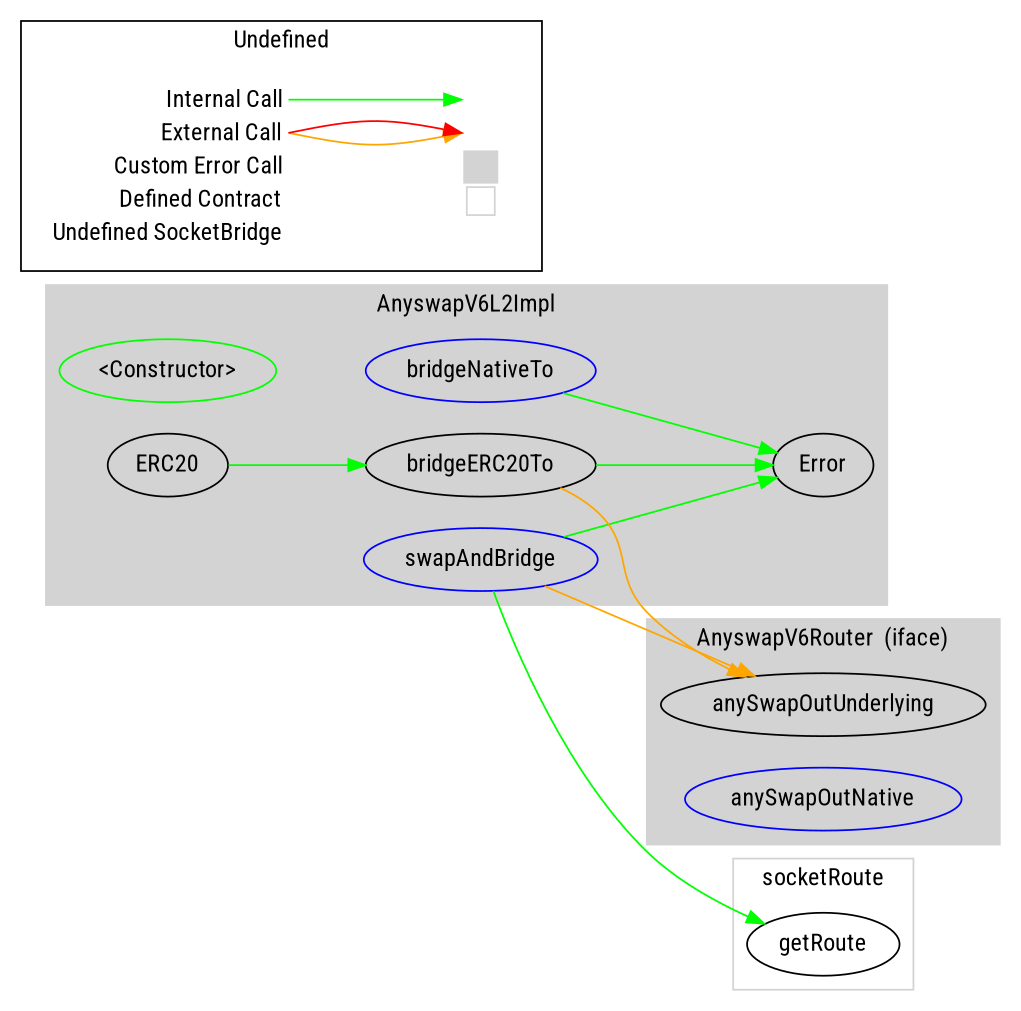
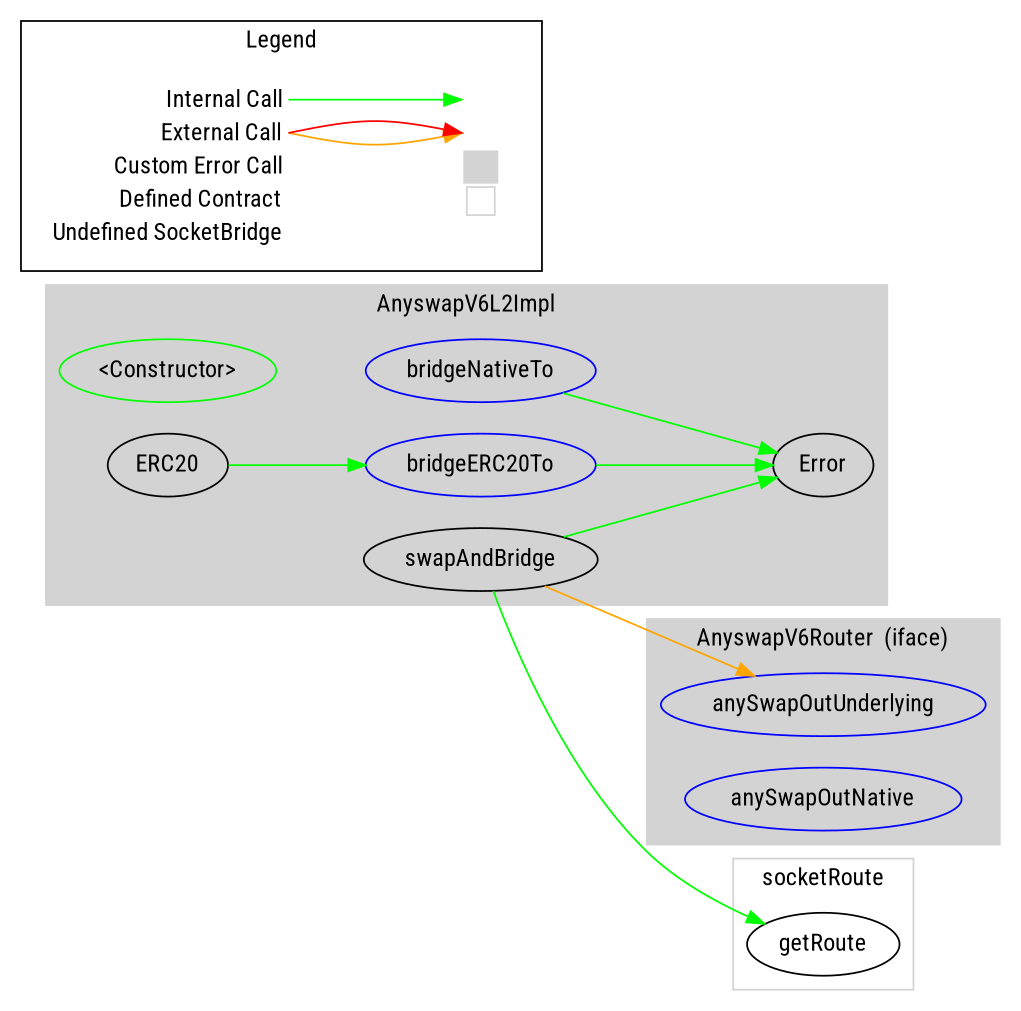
(281, 41) -> (281, 41)
(481, 465) -> (481, 465)
(481, 560) -> (481, 560)
(631, 589) -> none
(823, 705) -> (823, 705)
